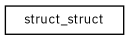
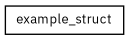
(65, 20) -> (65, 20)
